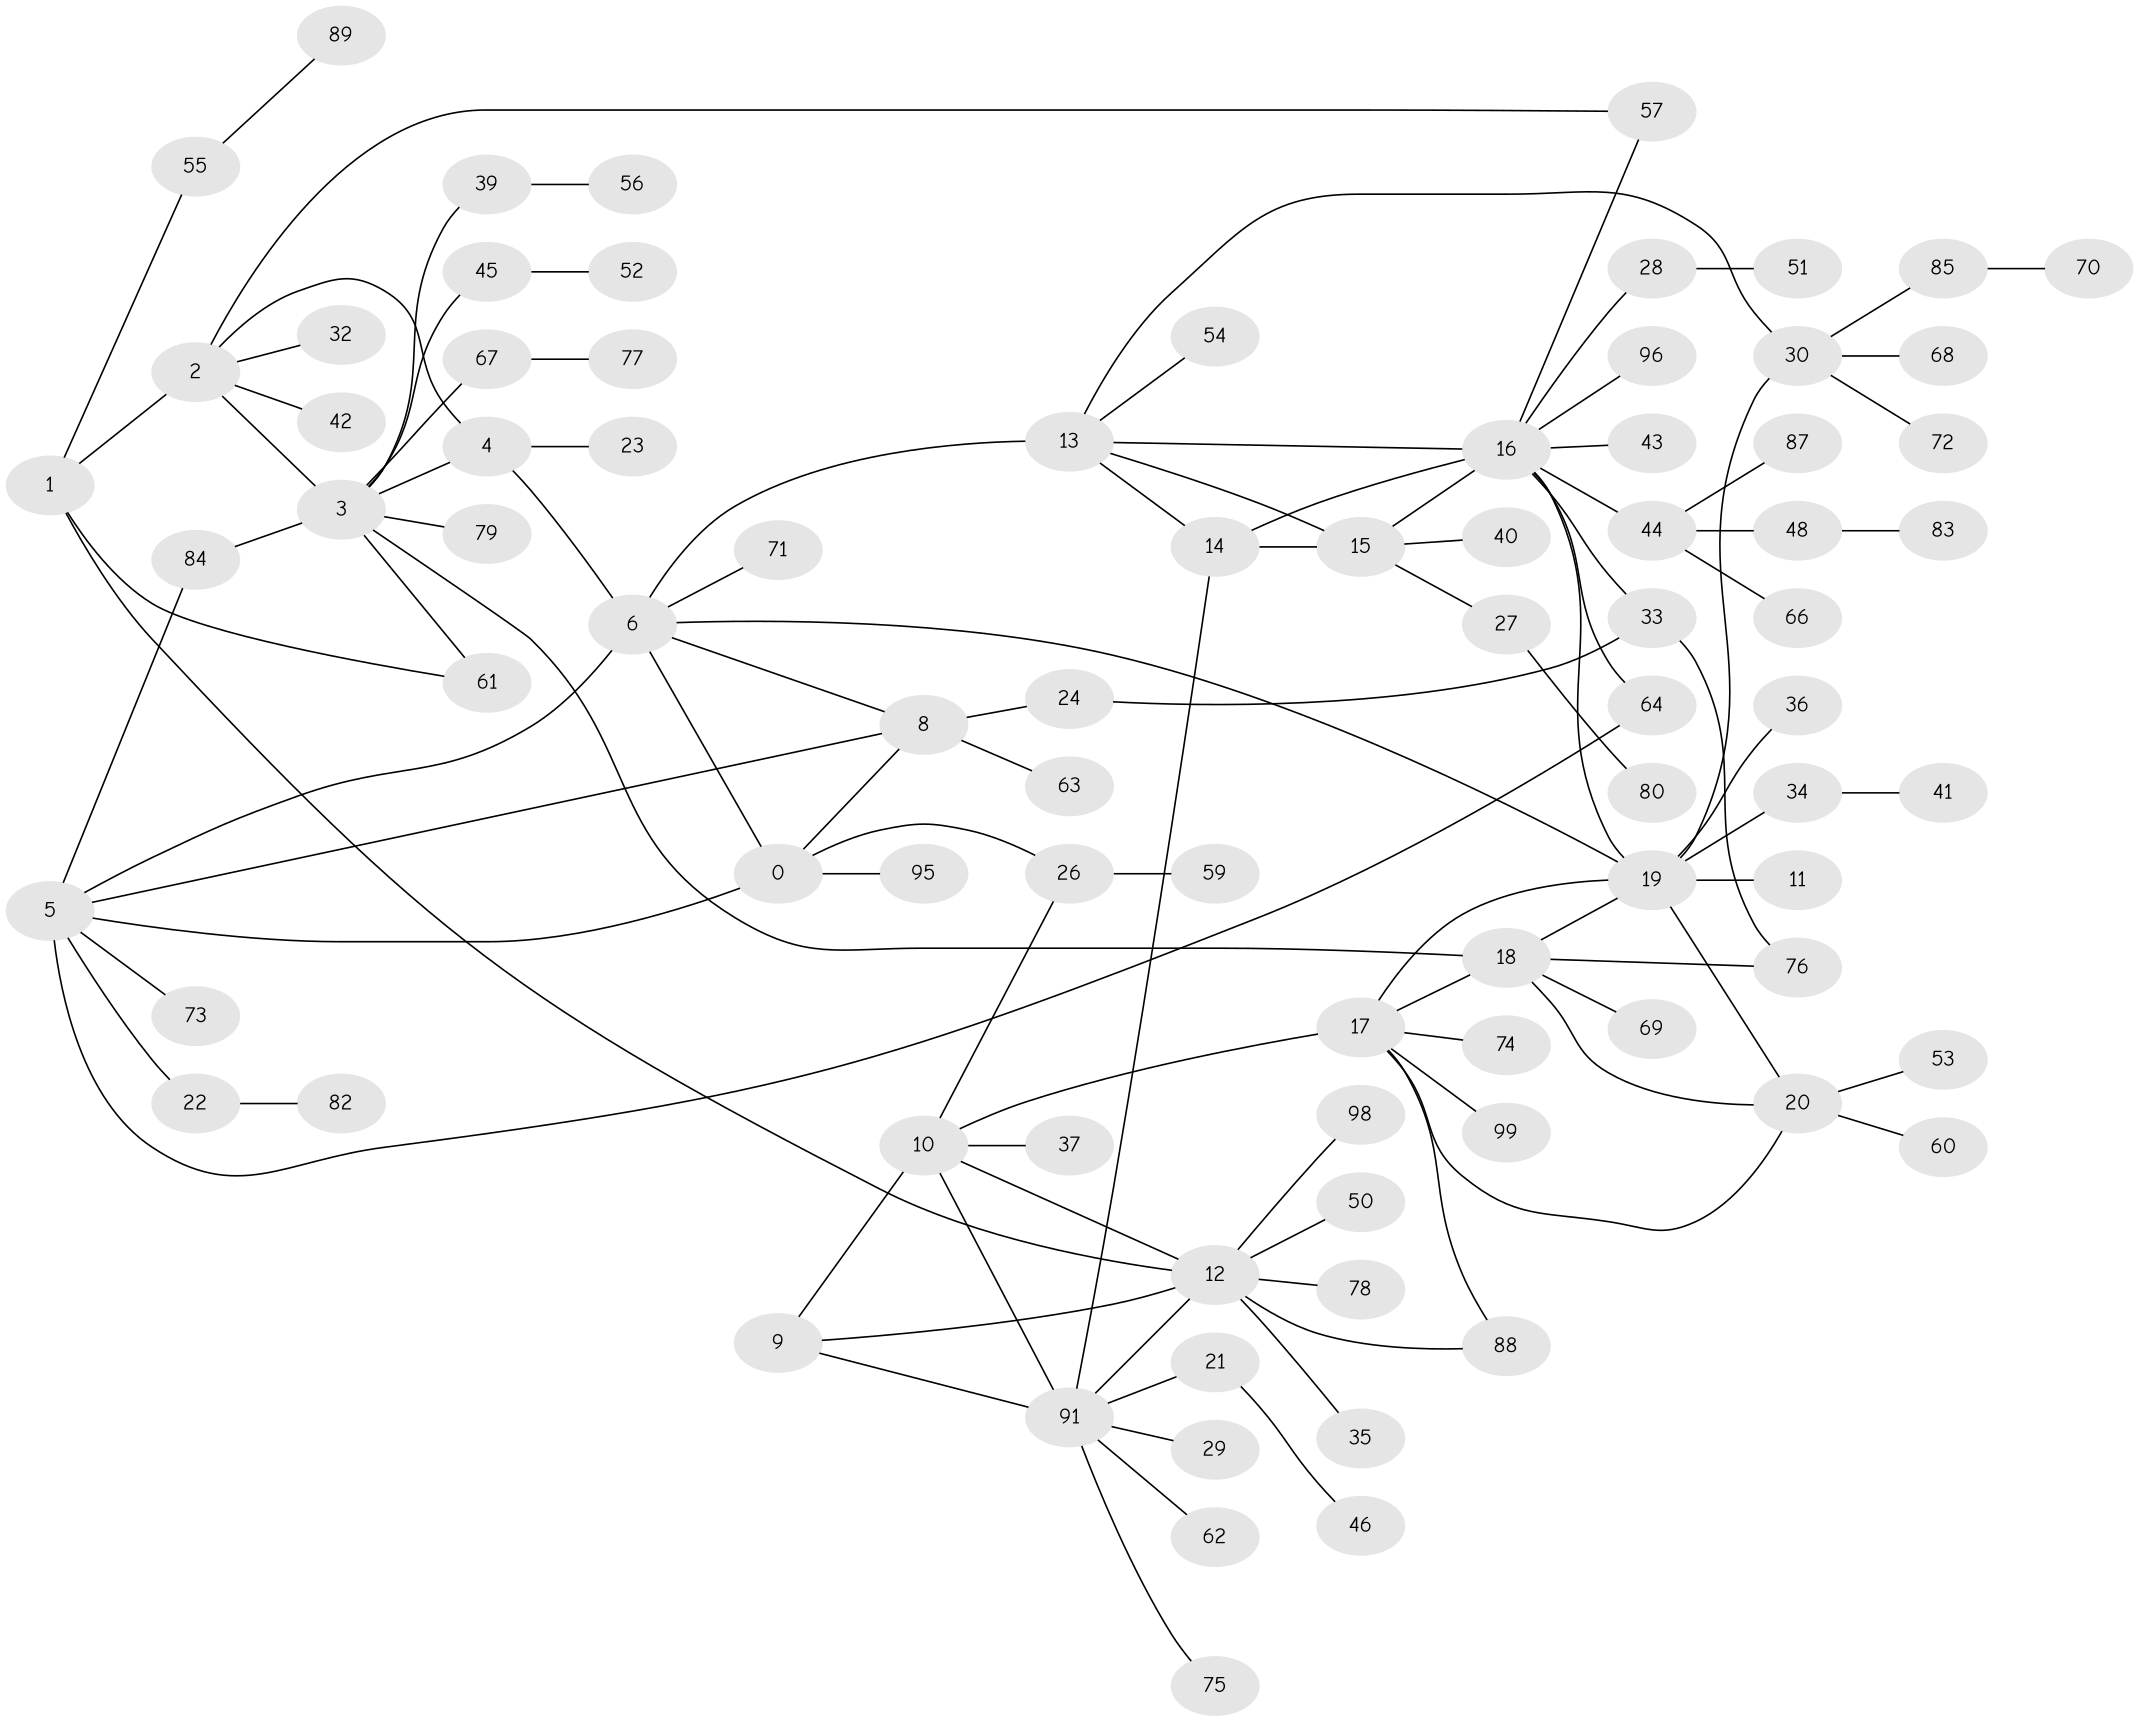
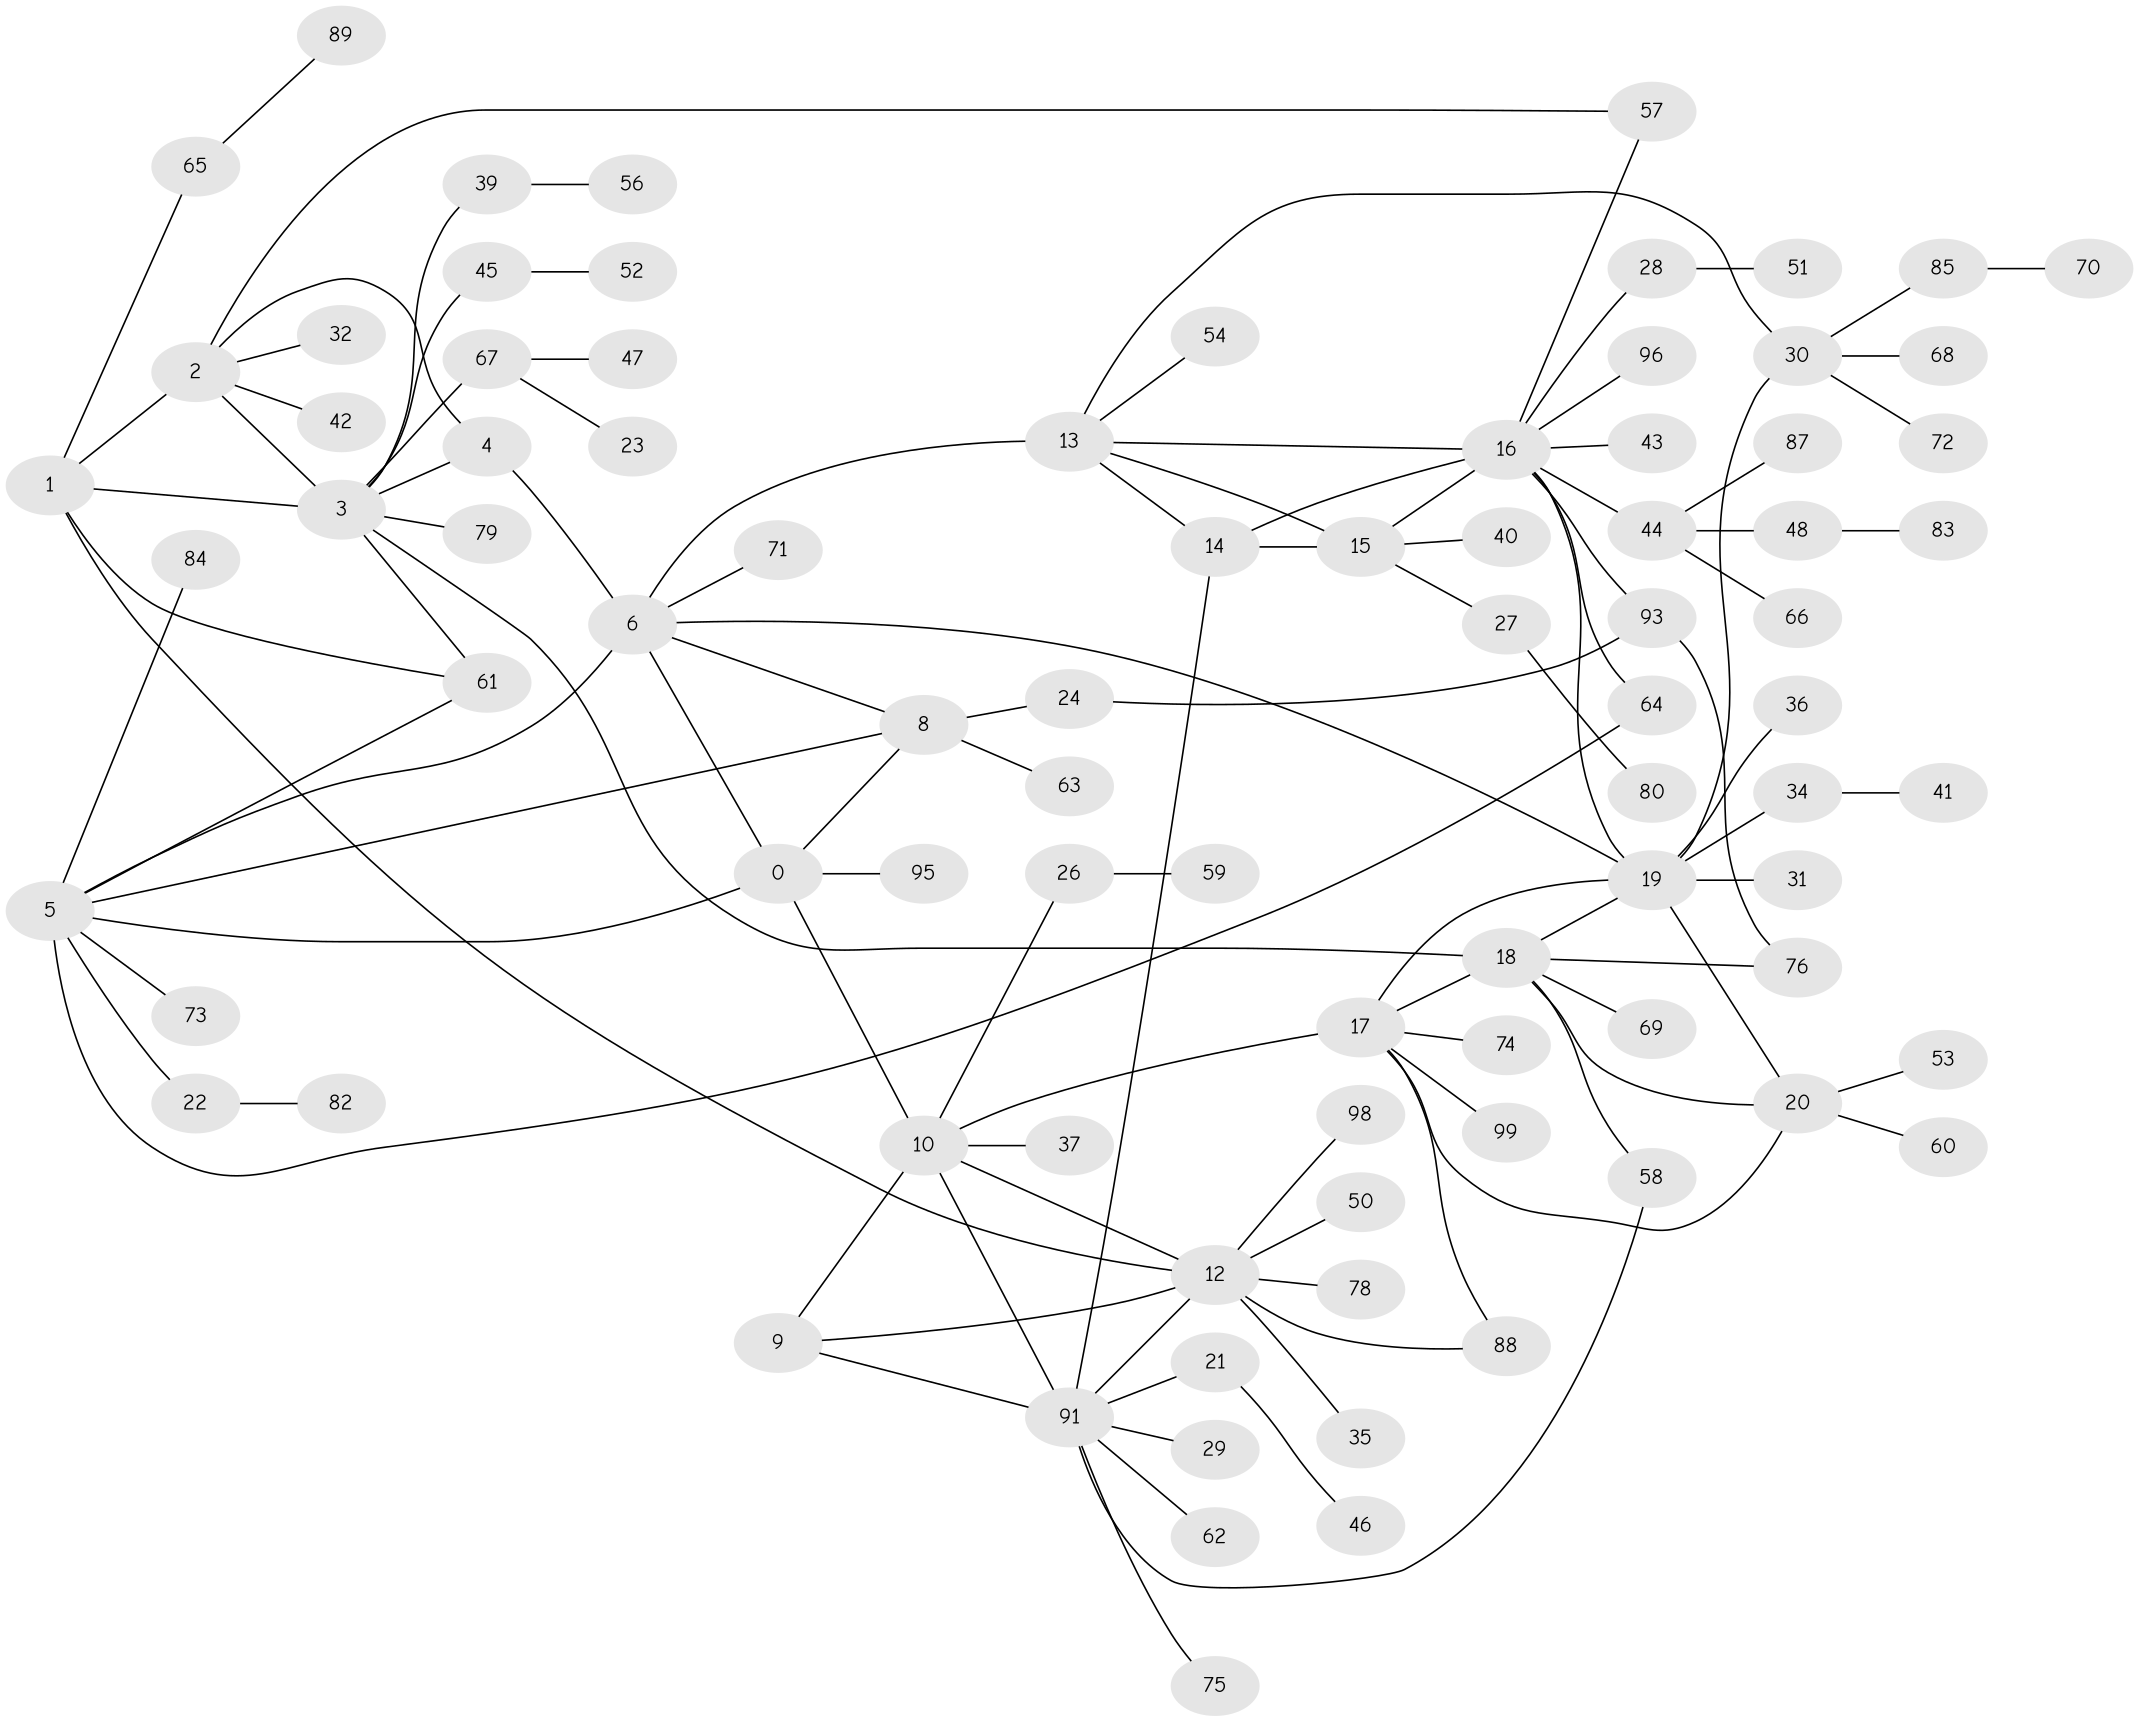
(196, 167) -> (196, 167)
(633, 359) -> (633, 359)
(560, 447) -> (560, 403)
(268, 535) -> (196, 498)
(1652, 618) -> (1652, 618)
none -> (268, 796)
(924, 824) -> (851, 1010)
(1798, 880) -> (1798, 880)
none -> (1652, 1178)
